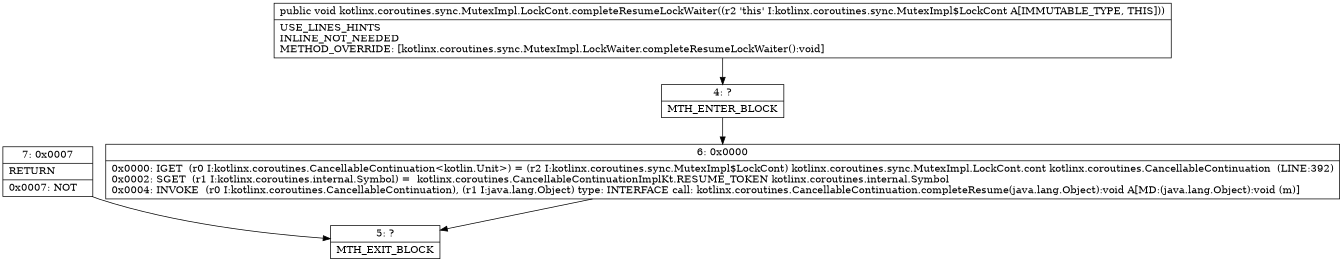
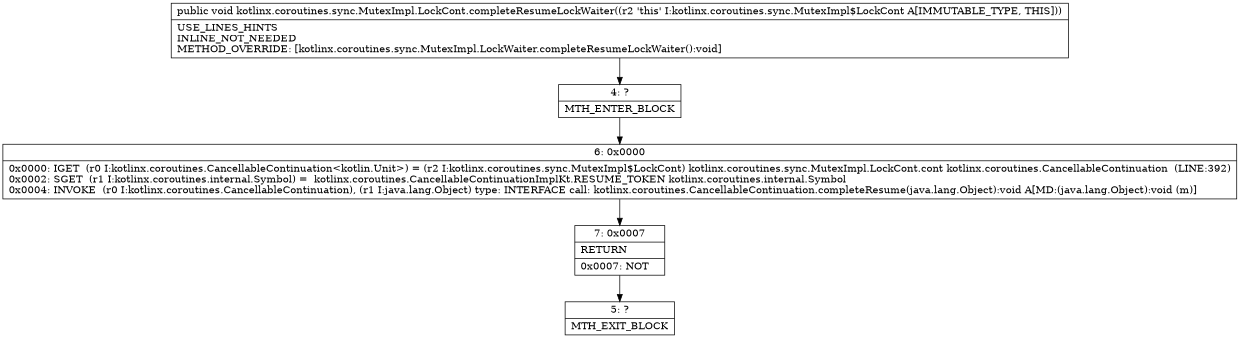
(520, 214) -> (620, 209)
